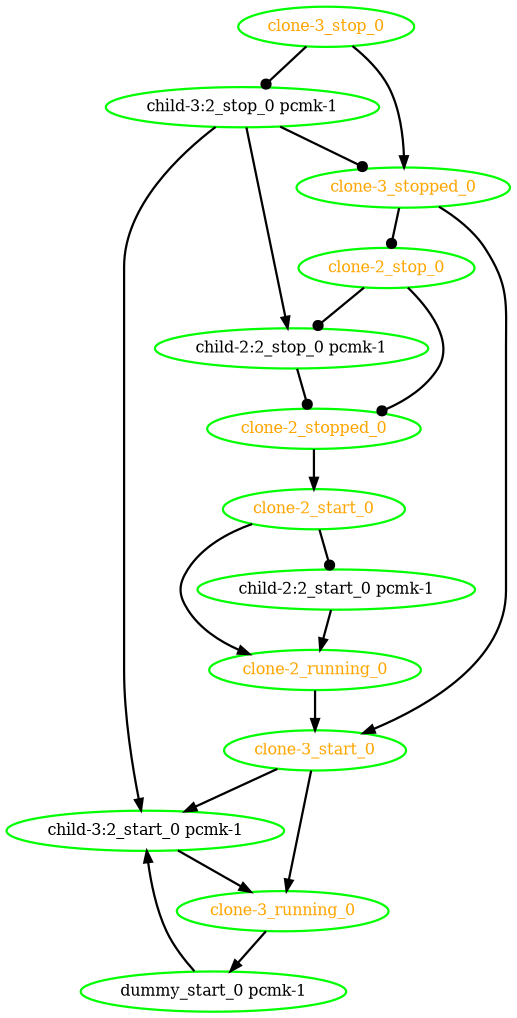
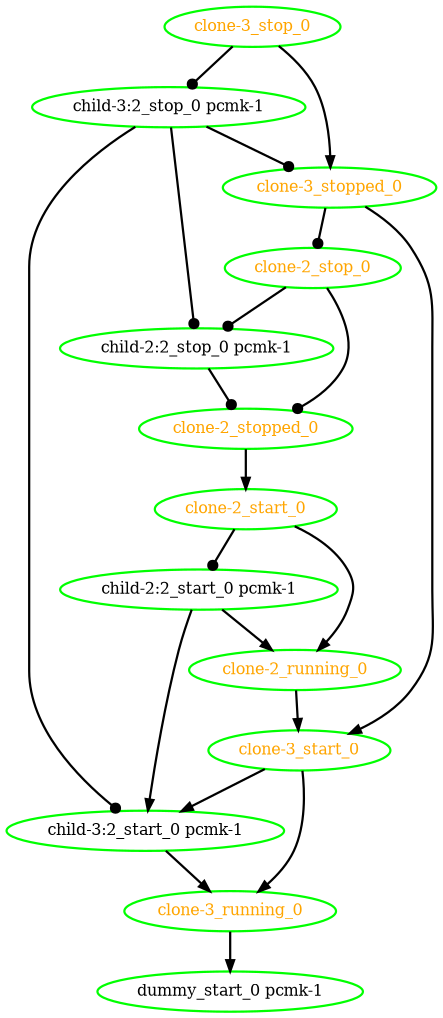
(266, 222) -> (182, 223)
(124, 447) -> (29, 459)
(162, 921) -> (166, 704)
